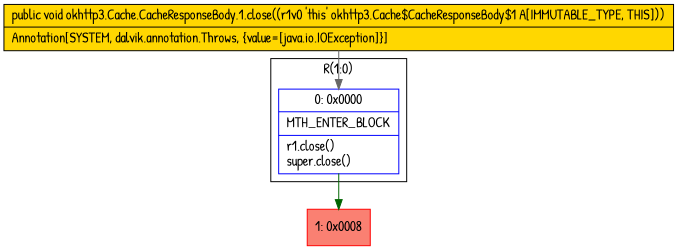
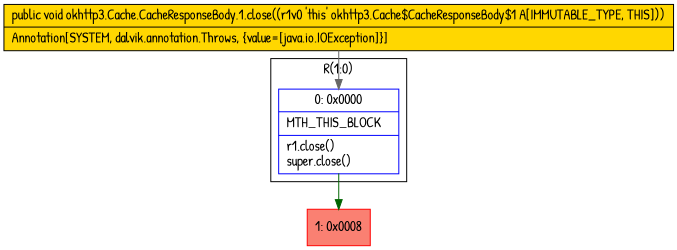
(339, 123) -> (334, 123)
